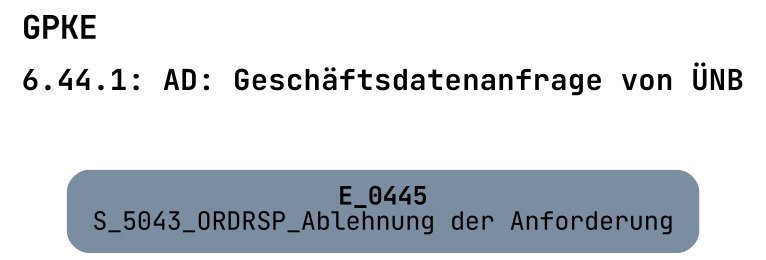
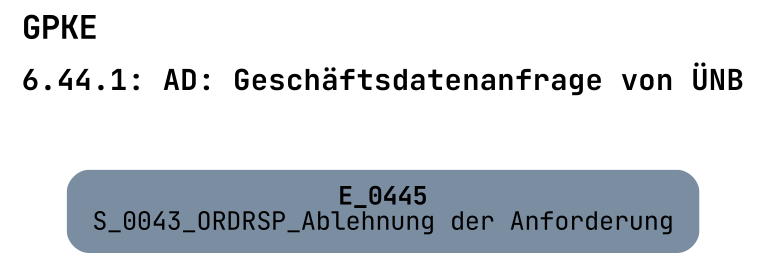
(383, 222) -> (383, 222)
